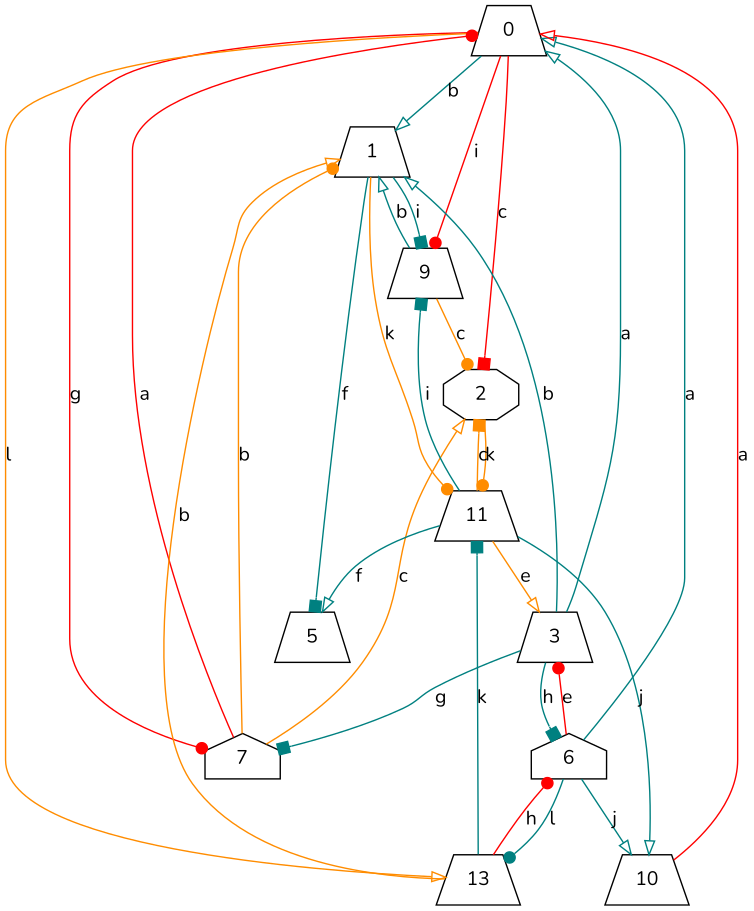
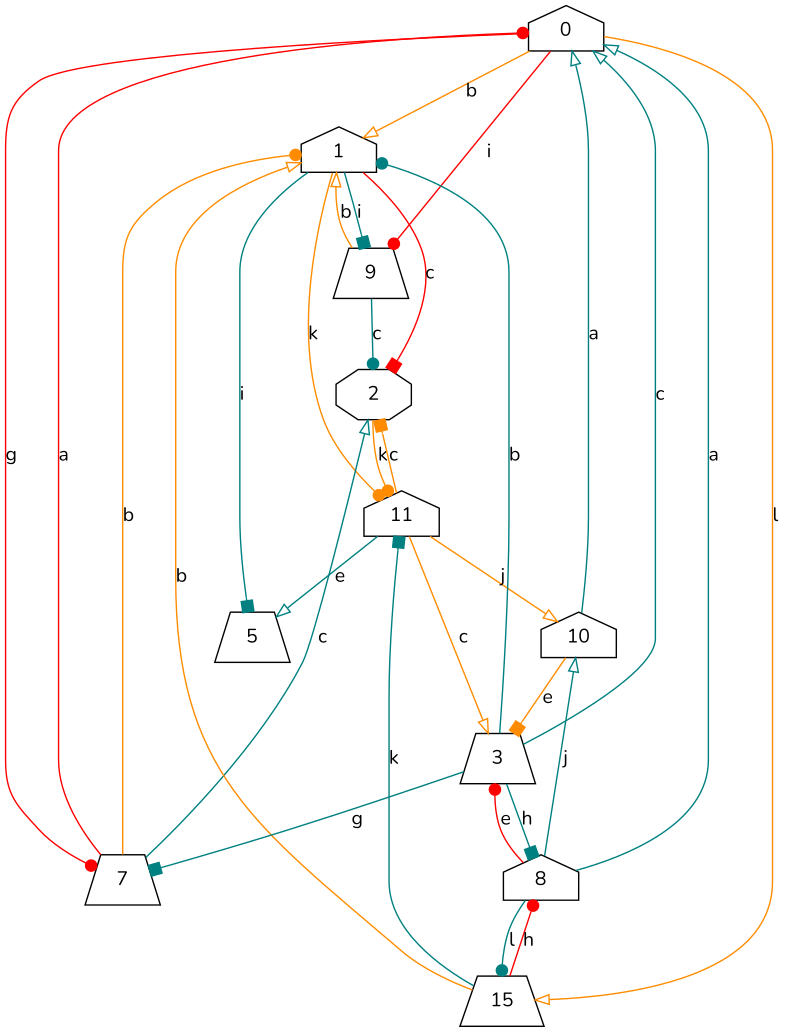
(509, 31) -> (566, 31)
(444, 88) -> (453, 91)
(372, 152) -> (339, 152)
(498, 206) -> (424, 258)
(395, 220) -> (339, 219)
(451, 329) -> (372, 328)
(626, 334) -> (660, 395)
(534, 381) -> (509, 416)
(345, 395) -> (243, 395)
(738, 399) -> (588, 339)
(422, 406) -> none
(477, 516) -> (402, 516)
(359, 577) -> (340, 577)
(526, 577) -> (464, 637)
(390, 607) -> (299, 669)
(629, 666) -> (488, 575)
none -> (544, 690)
(243, 759) -> (123, 880)
(569, 759) -> (541, 880)
(478, 880) -> (502, 1001)
(647, 880) -> (579, 637)
